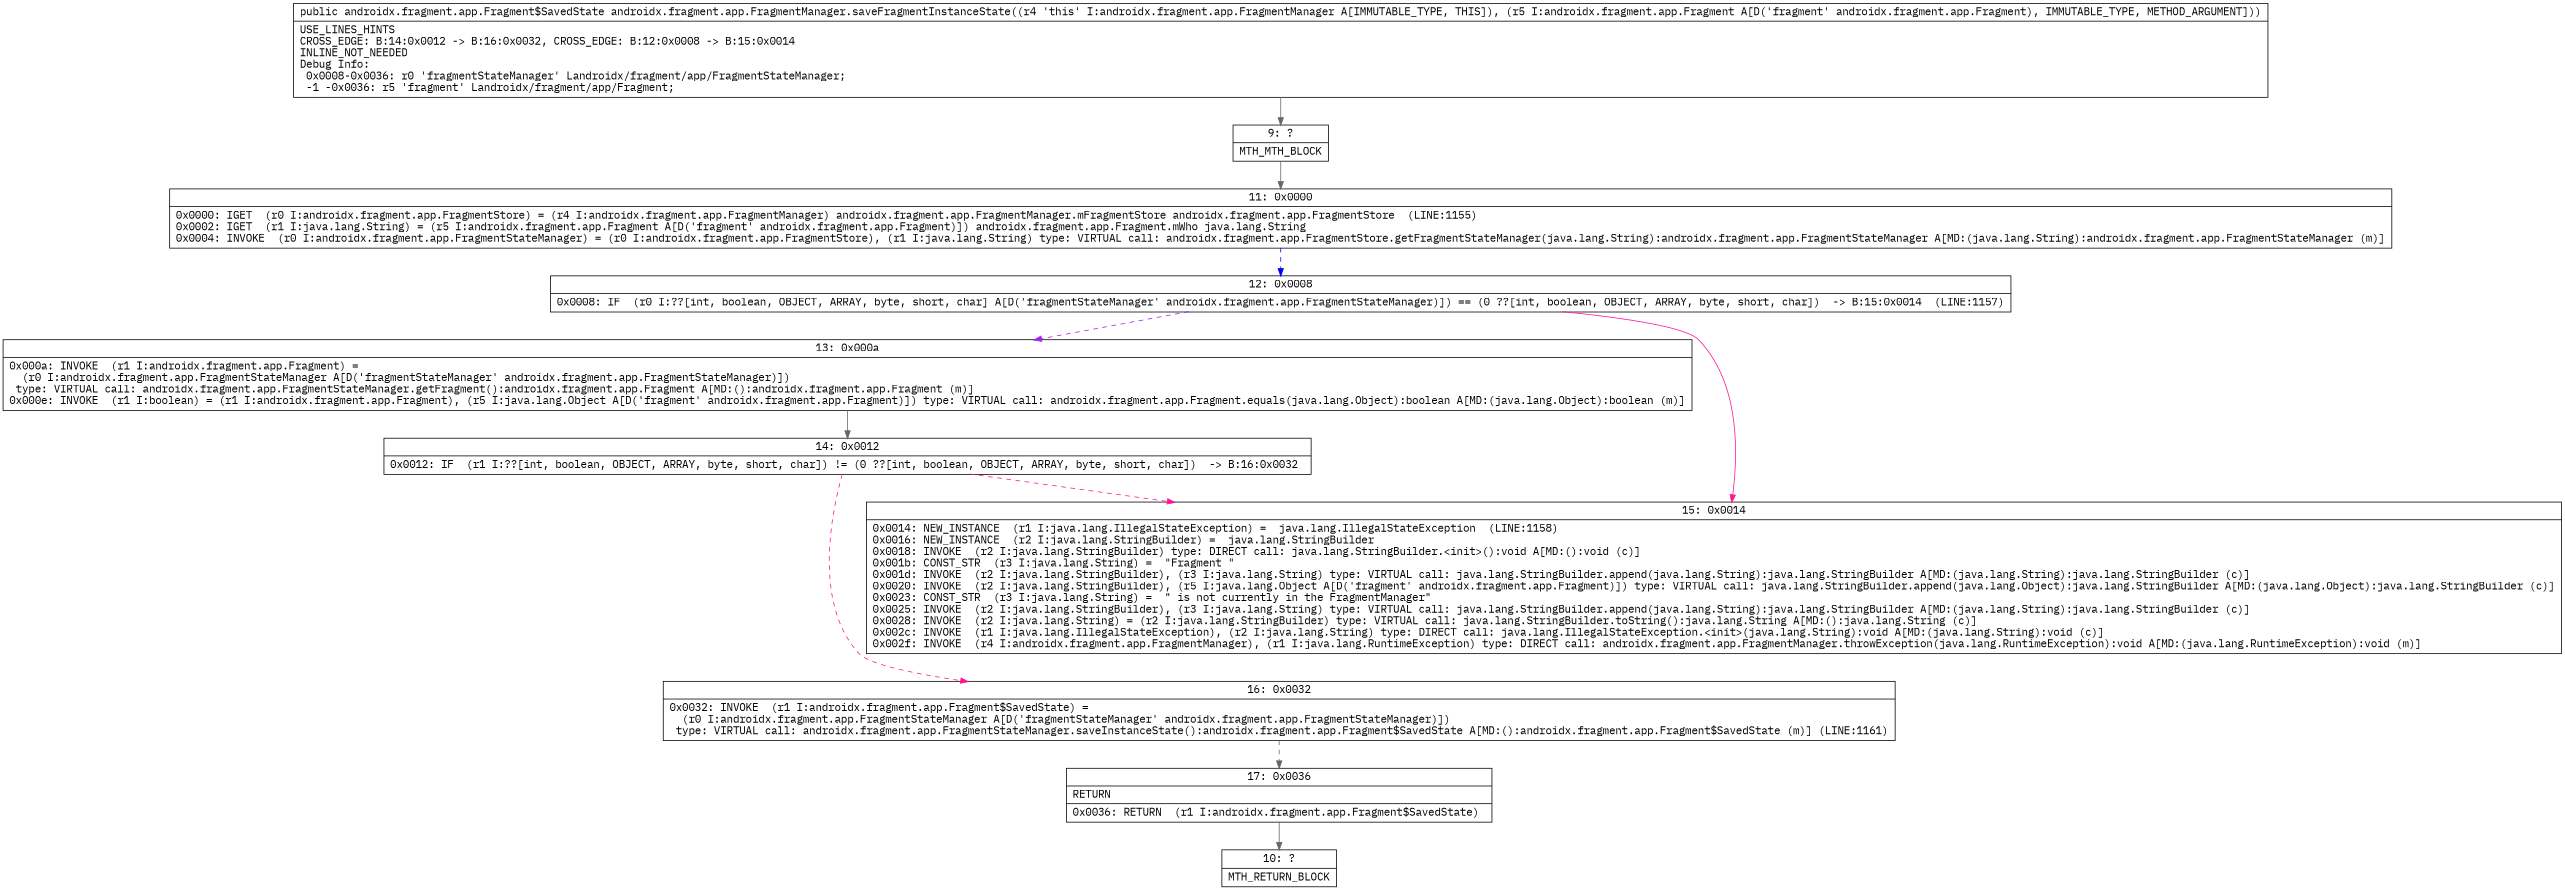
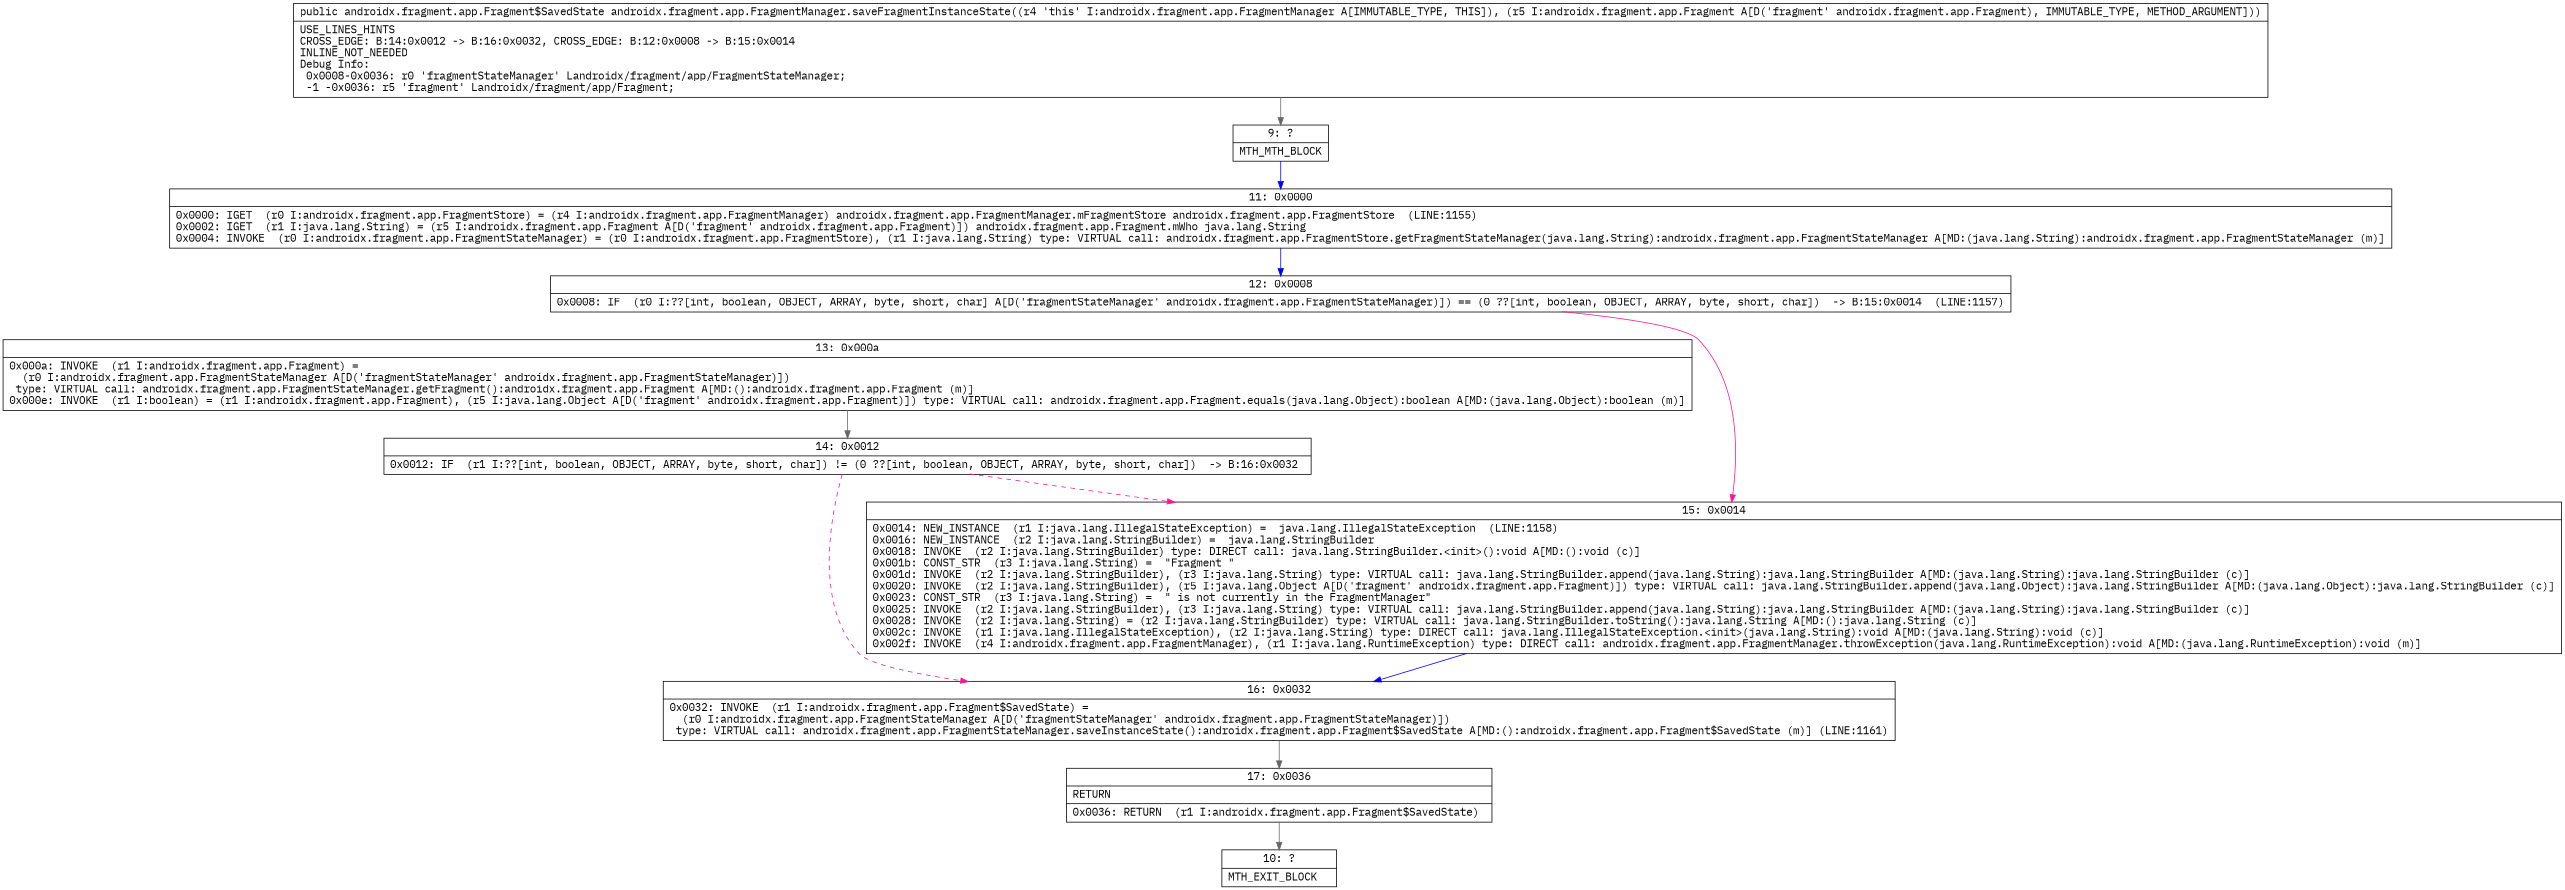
(1281, 171) -> (1281, 171)
(1281, 258) -> (1281, 258)
(1115, 325) -> none
none -> (1424, 666)
(1279, 751) -> (1279, 751)
(1279, 877) -> (1273, 877)
